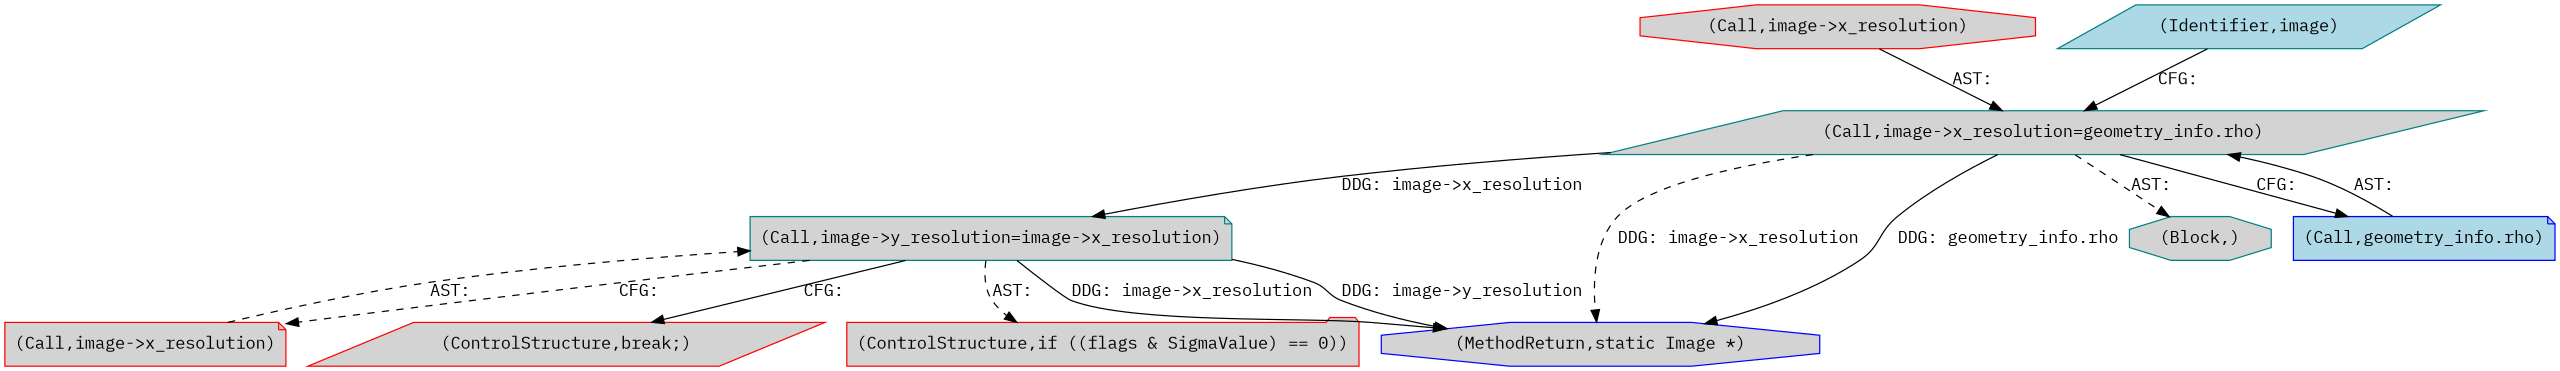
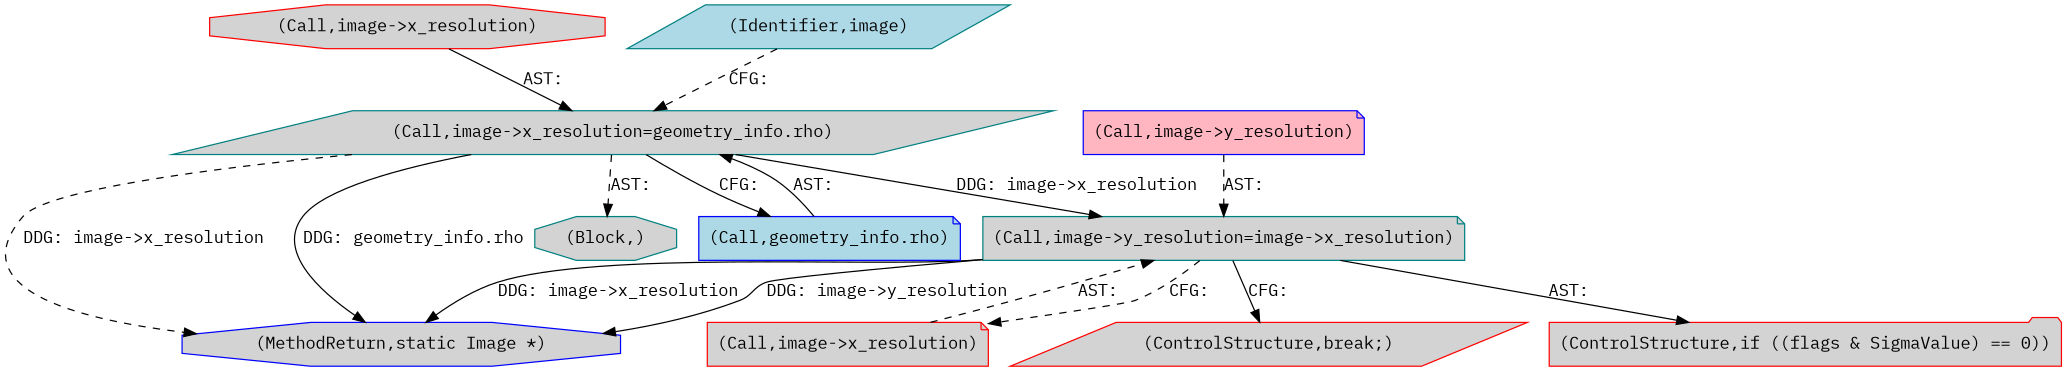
(2151, 77) -> (721, 77)
none -> (1224, 133)
(988, 291) -> (1509, 290)
